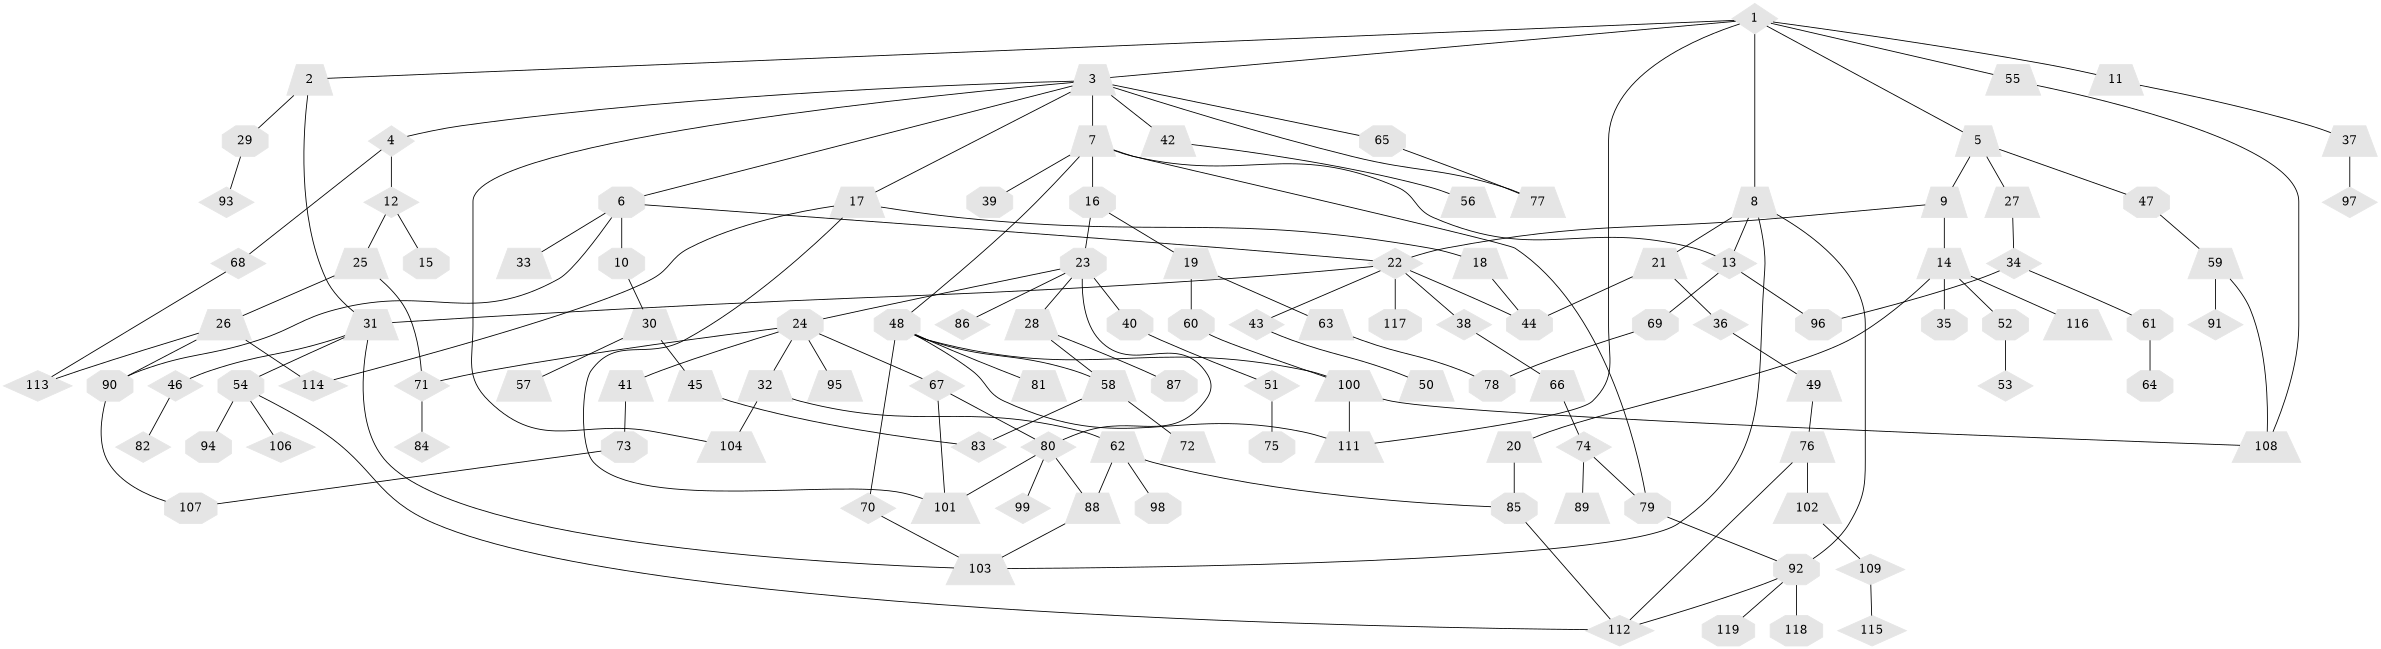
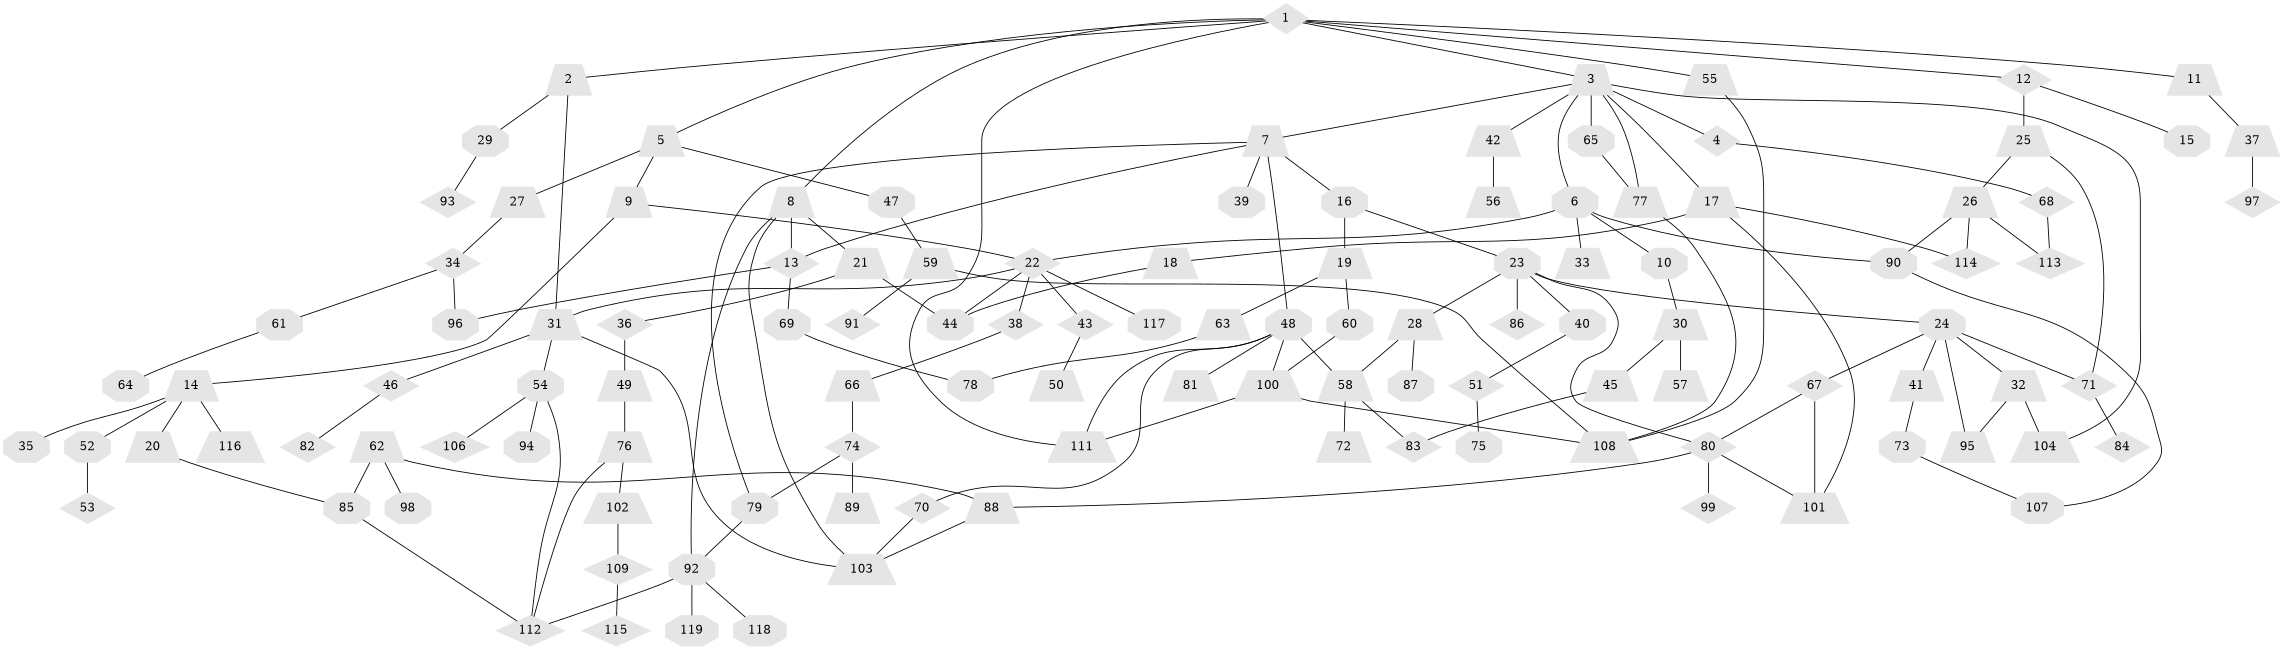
(391, 172) -> (1653, 49)
none -> (1735, 348)
(946, 417) -> (1993, 417)
